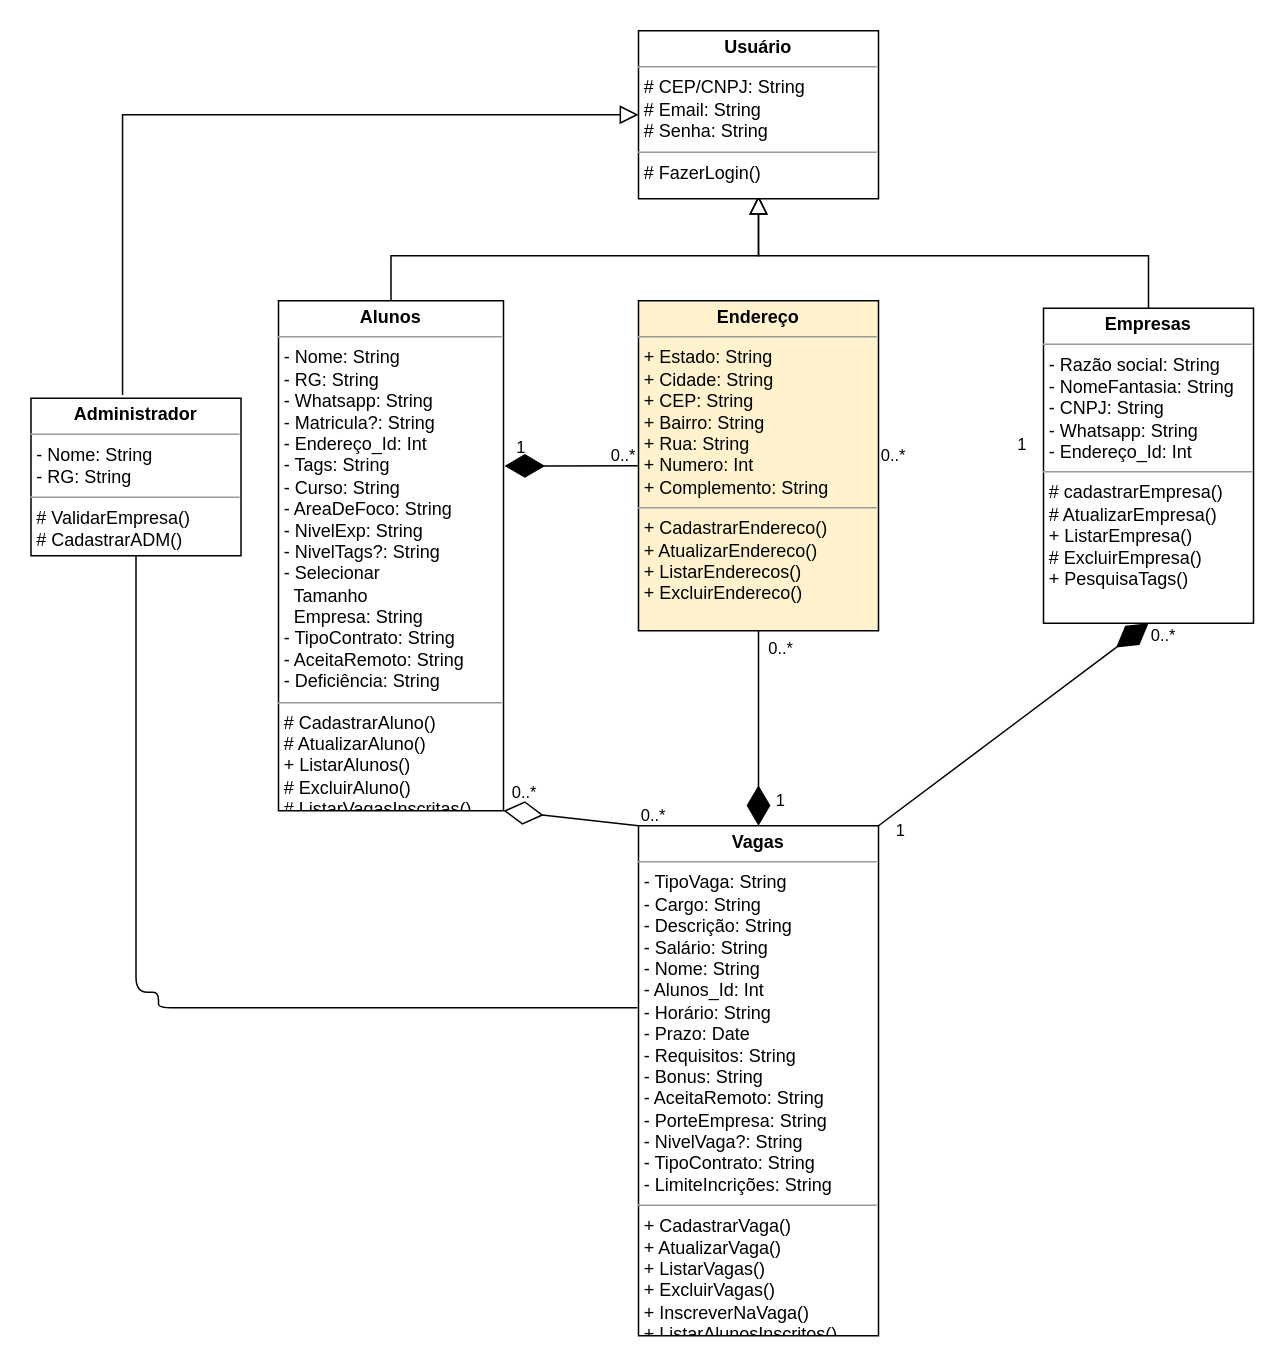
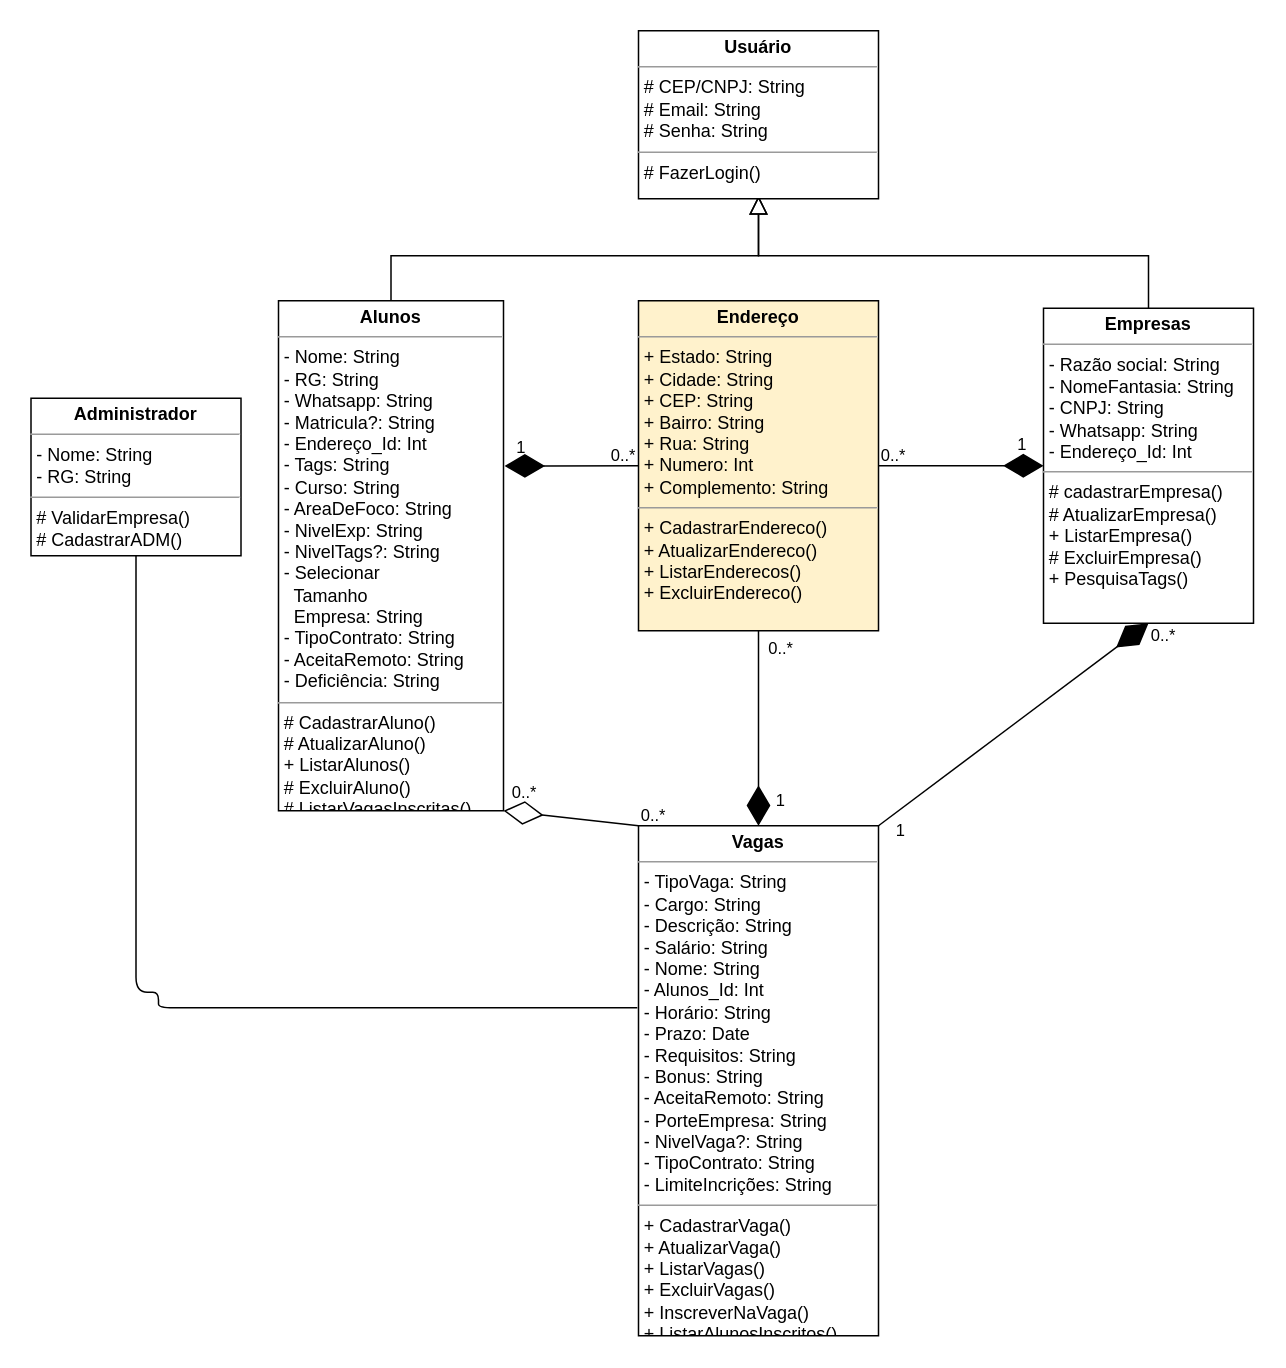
(230, 115) -> none
none -> (941, 466)
